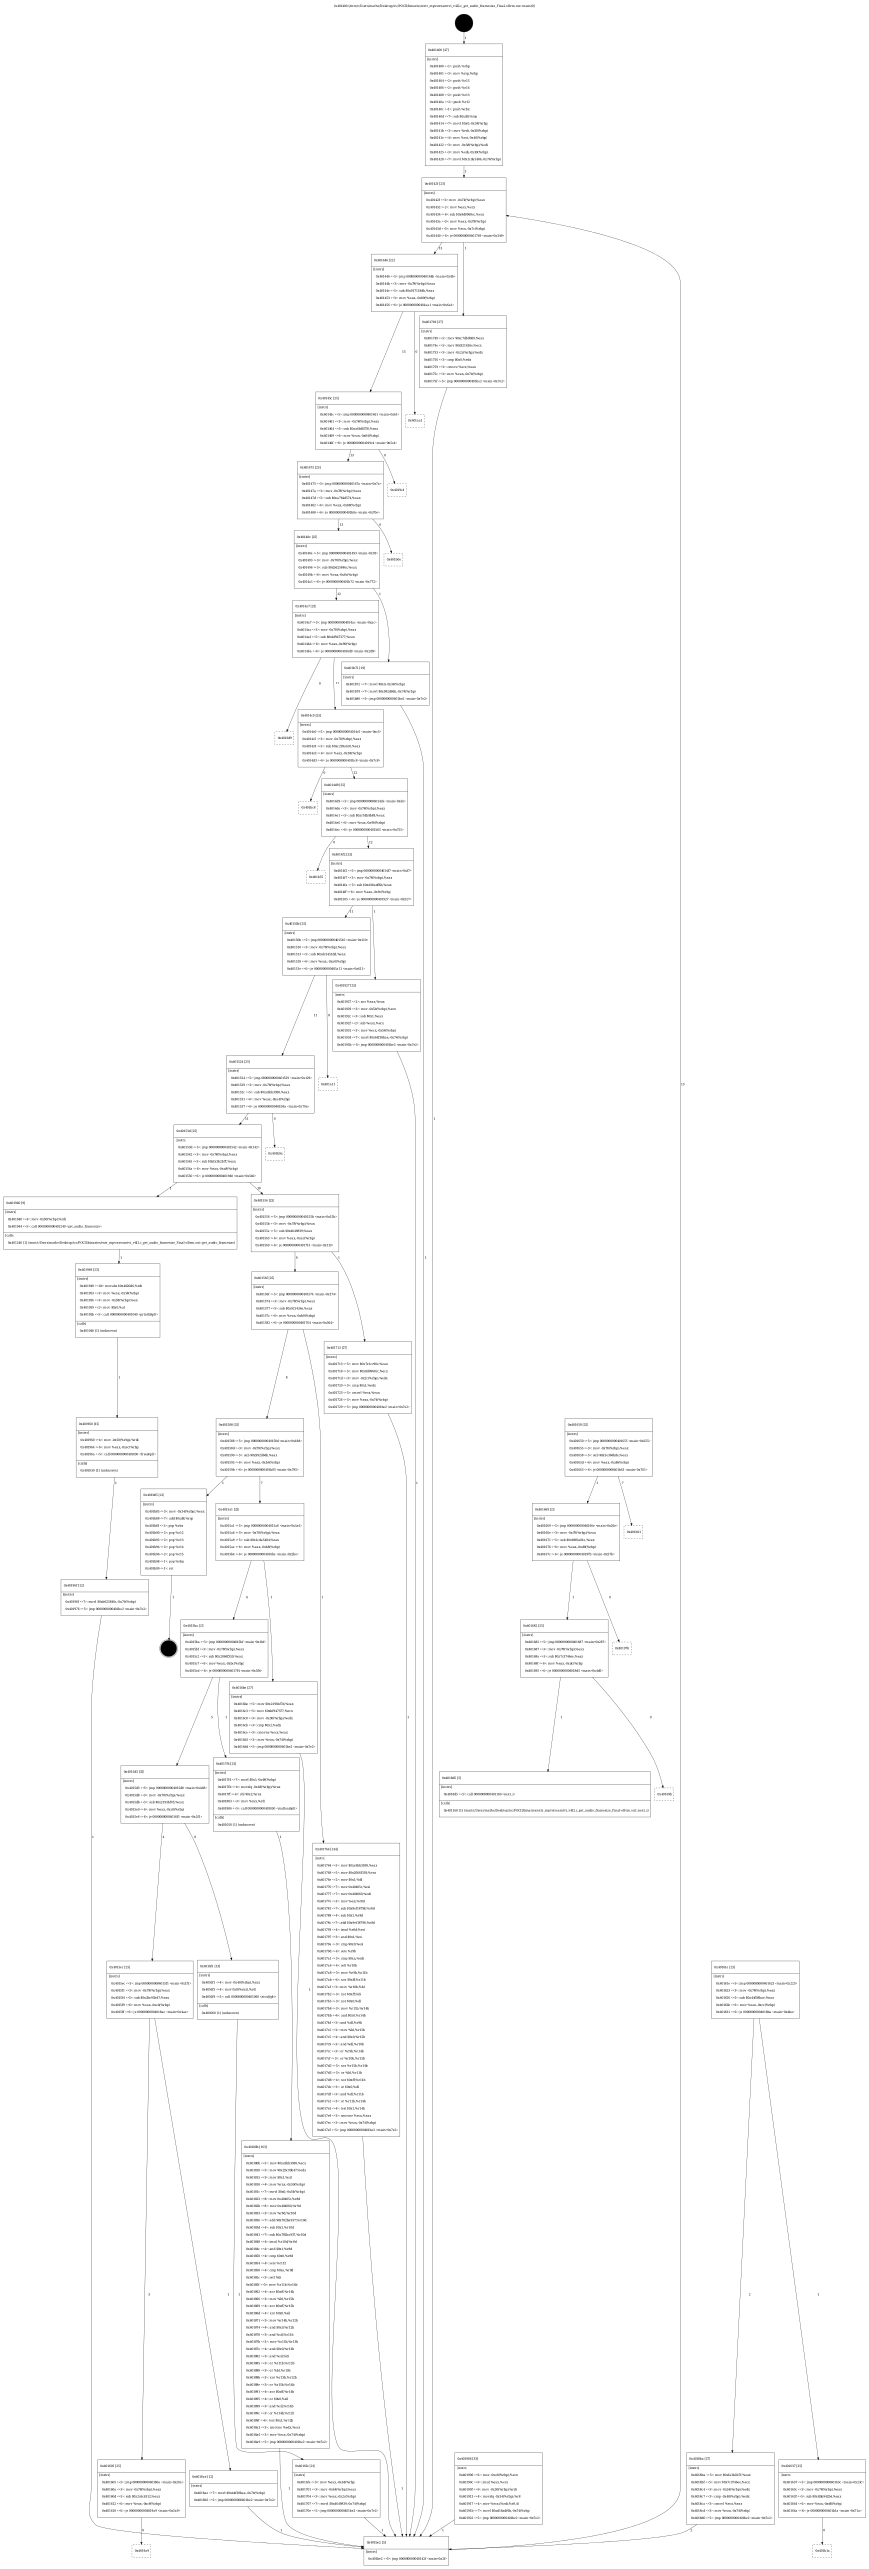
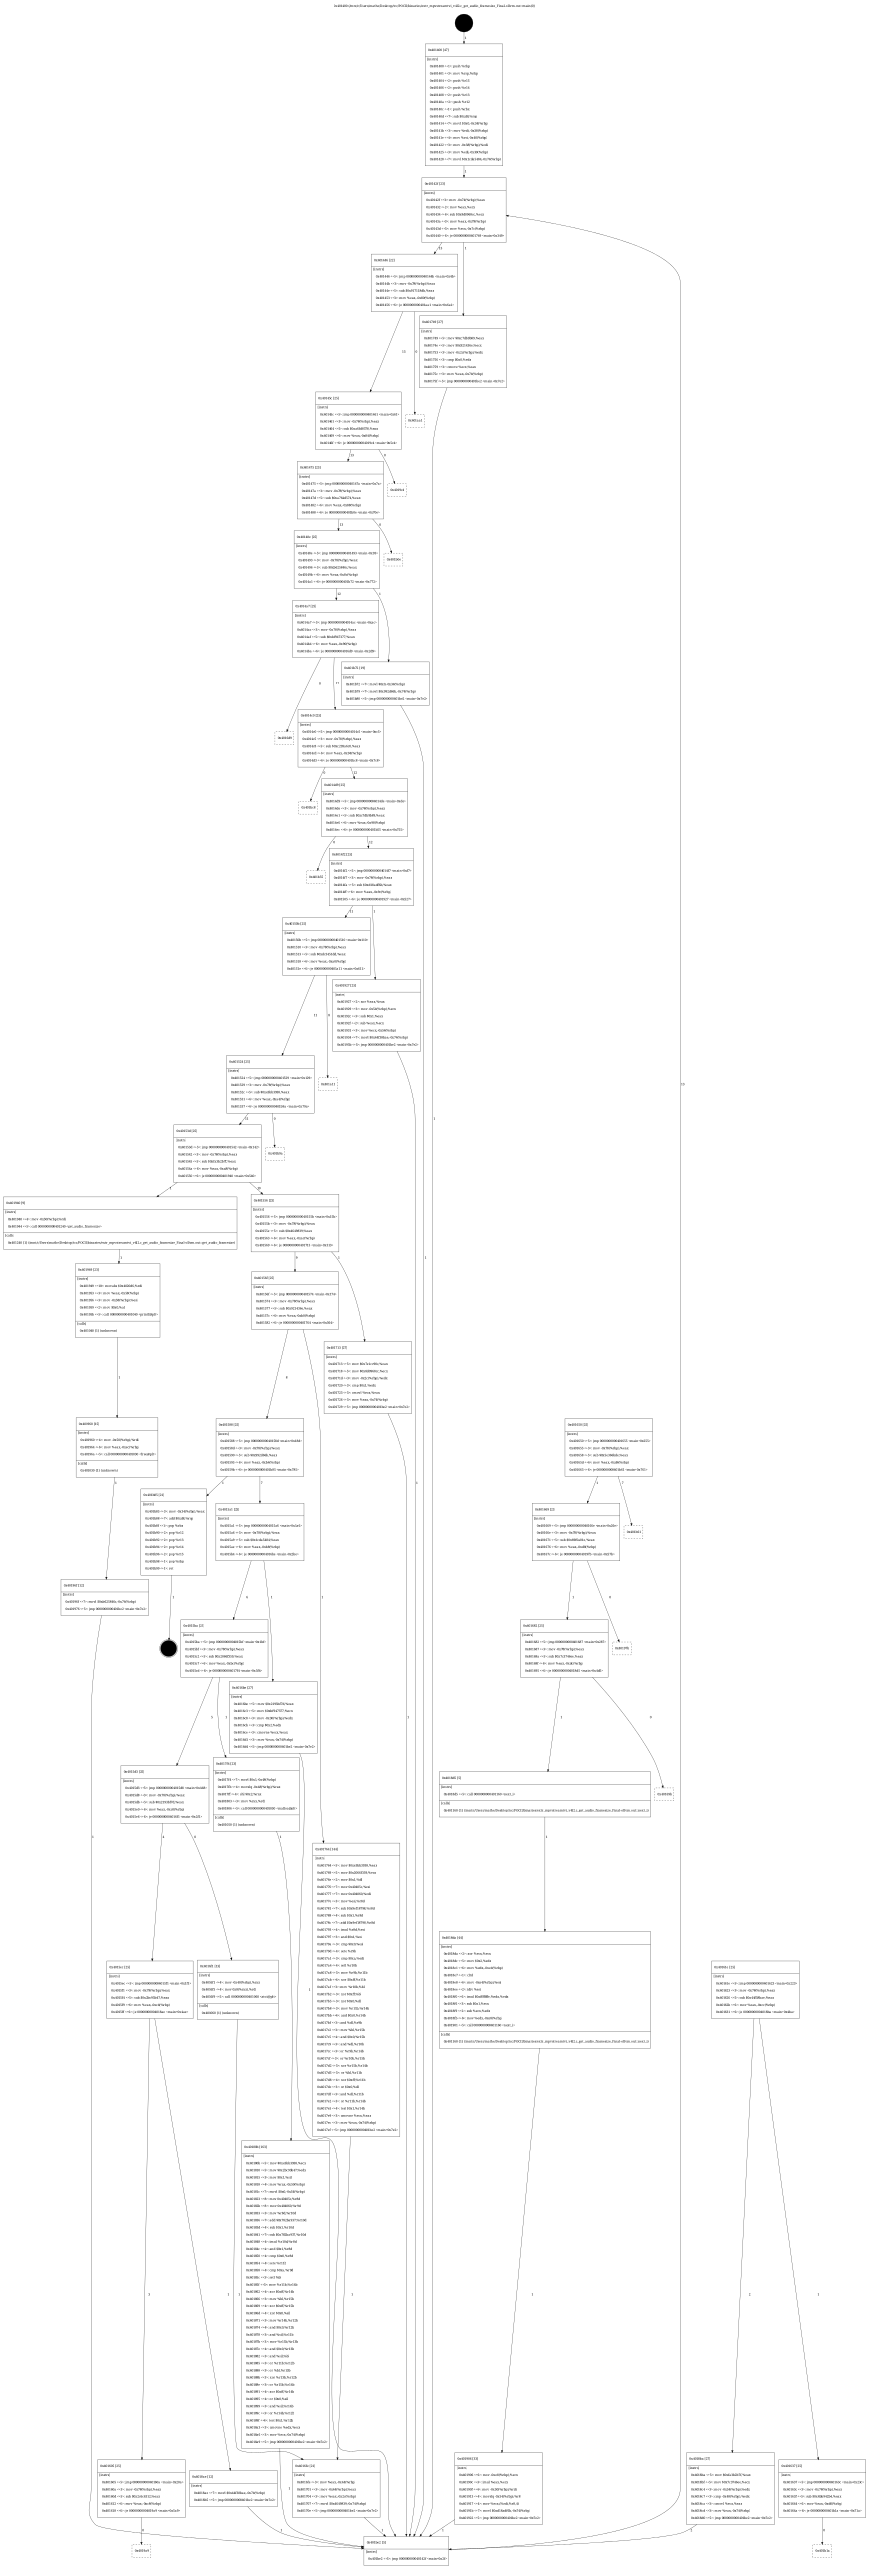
none -> (545, 1990)
(378, 2336) -> (344, 2297)
